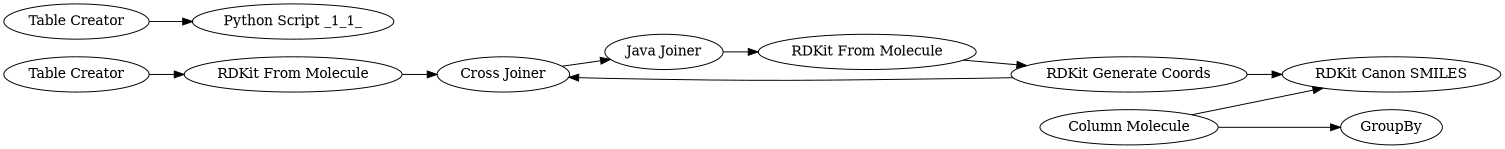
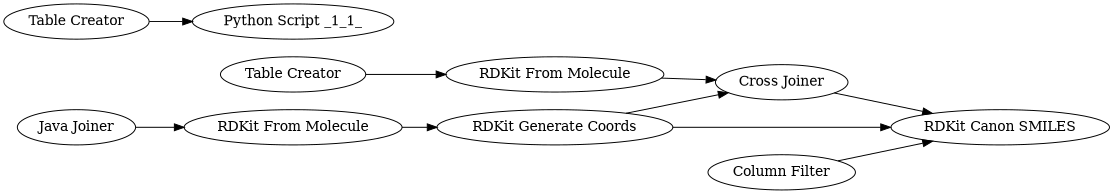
(581, 64) -> (878, 102)
(1129, 127) -> (782, 172)
(1391, 127) -> none
